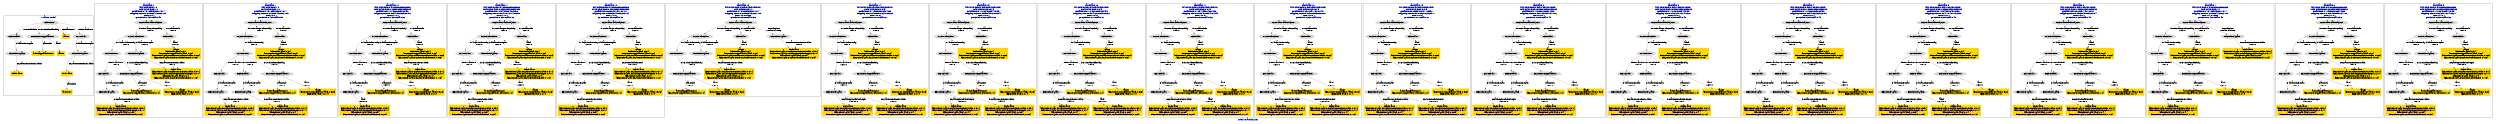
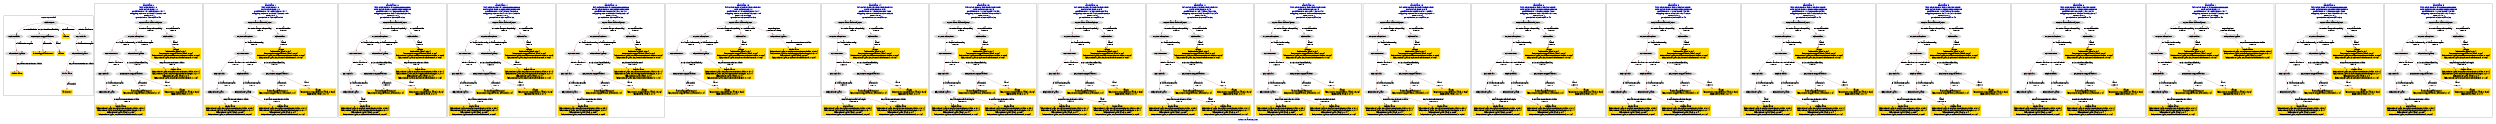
(48, 17) -> (48, 17)
(67, 74) -> (67, 74)
